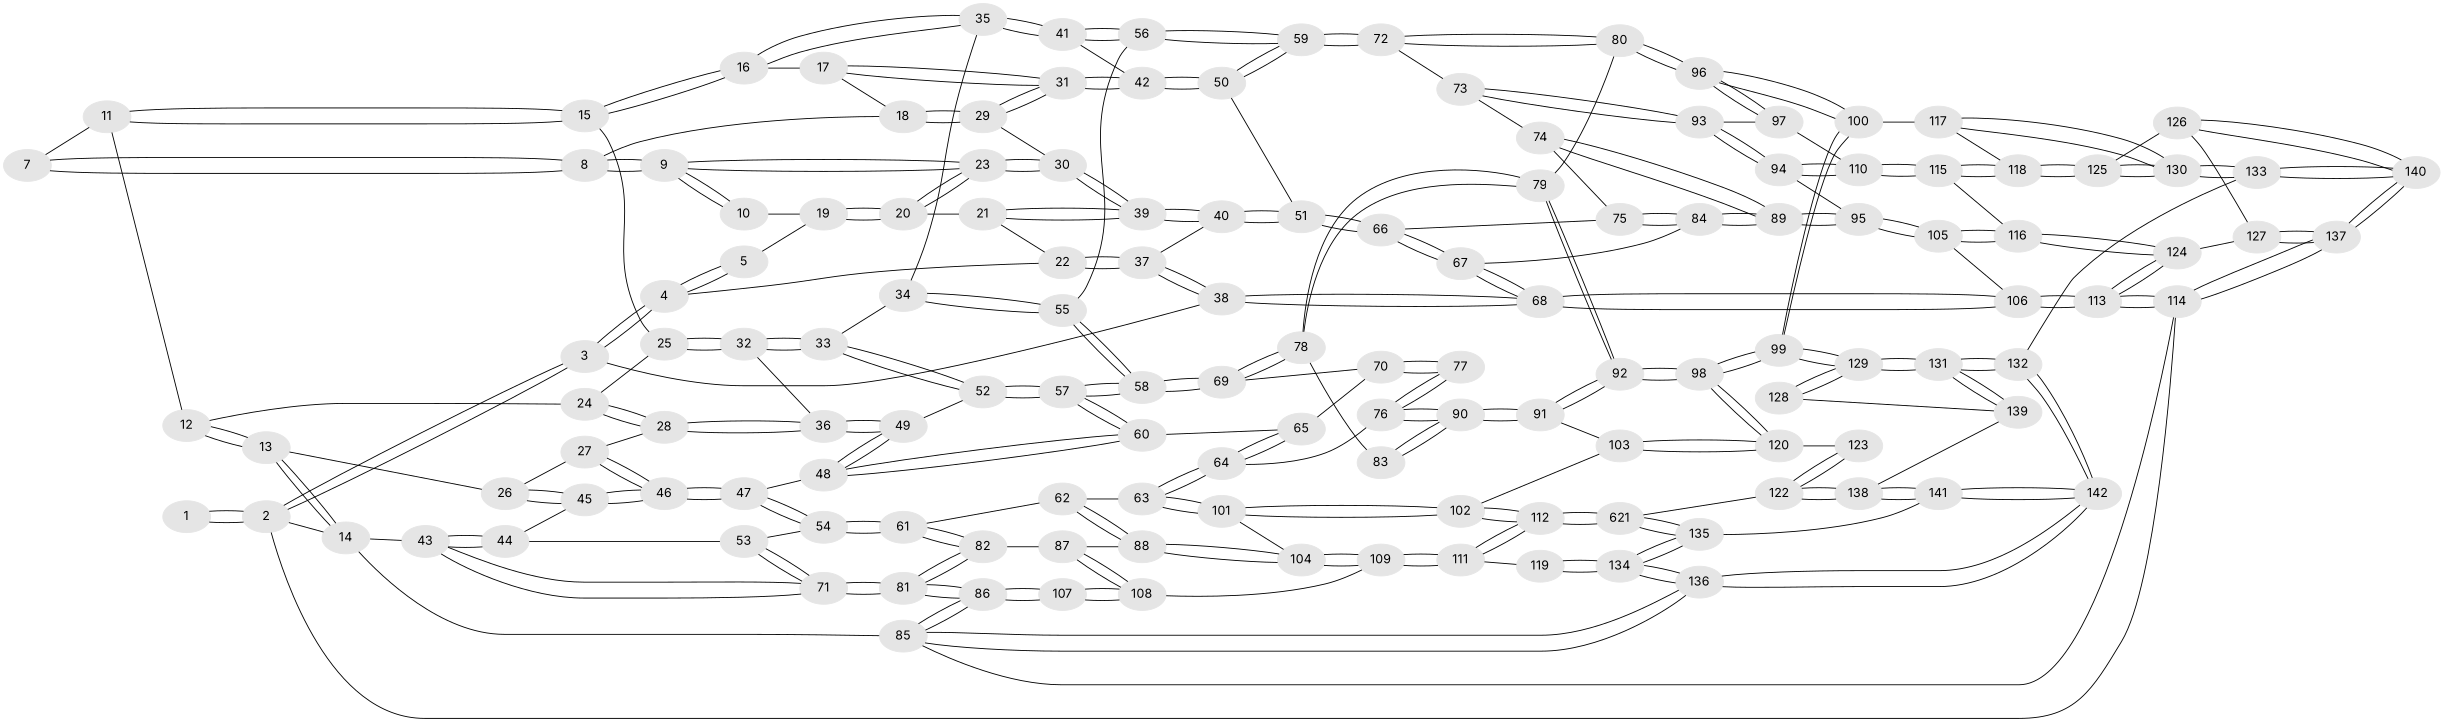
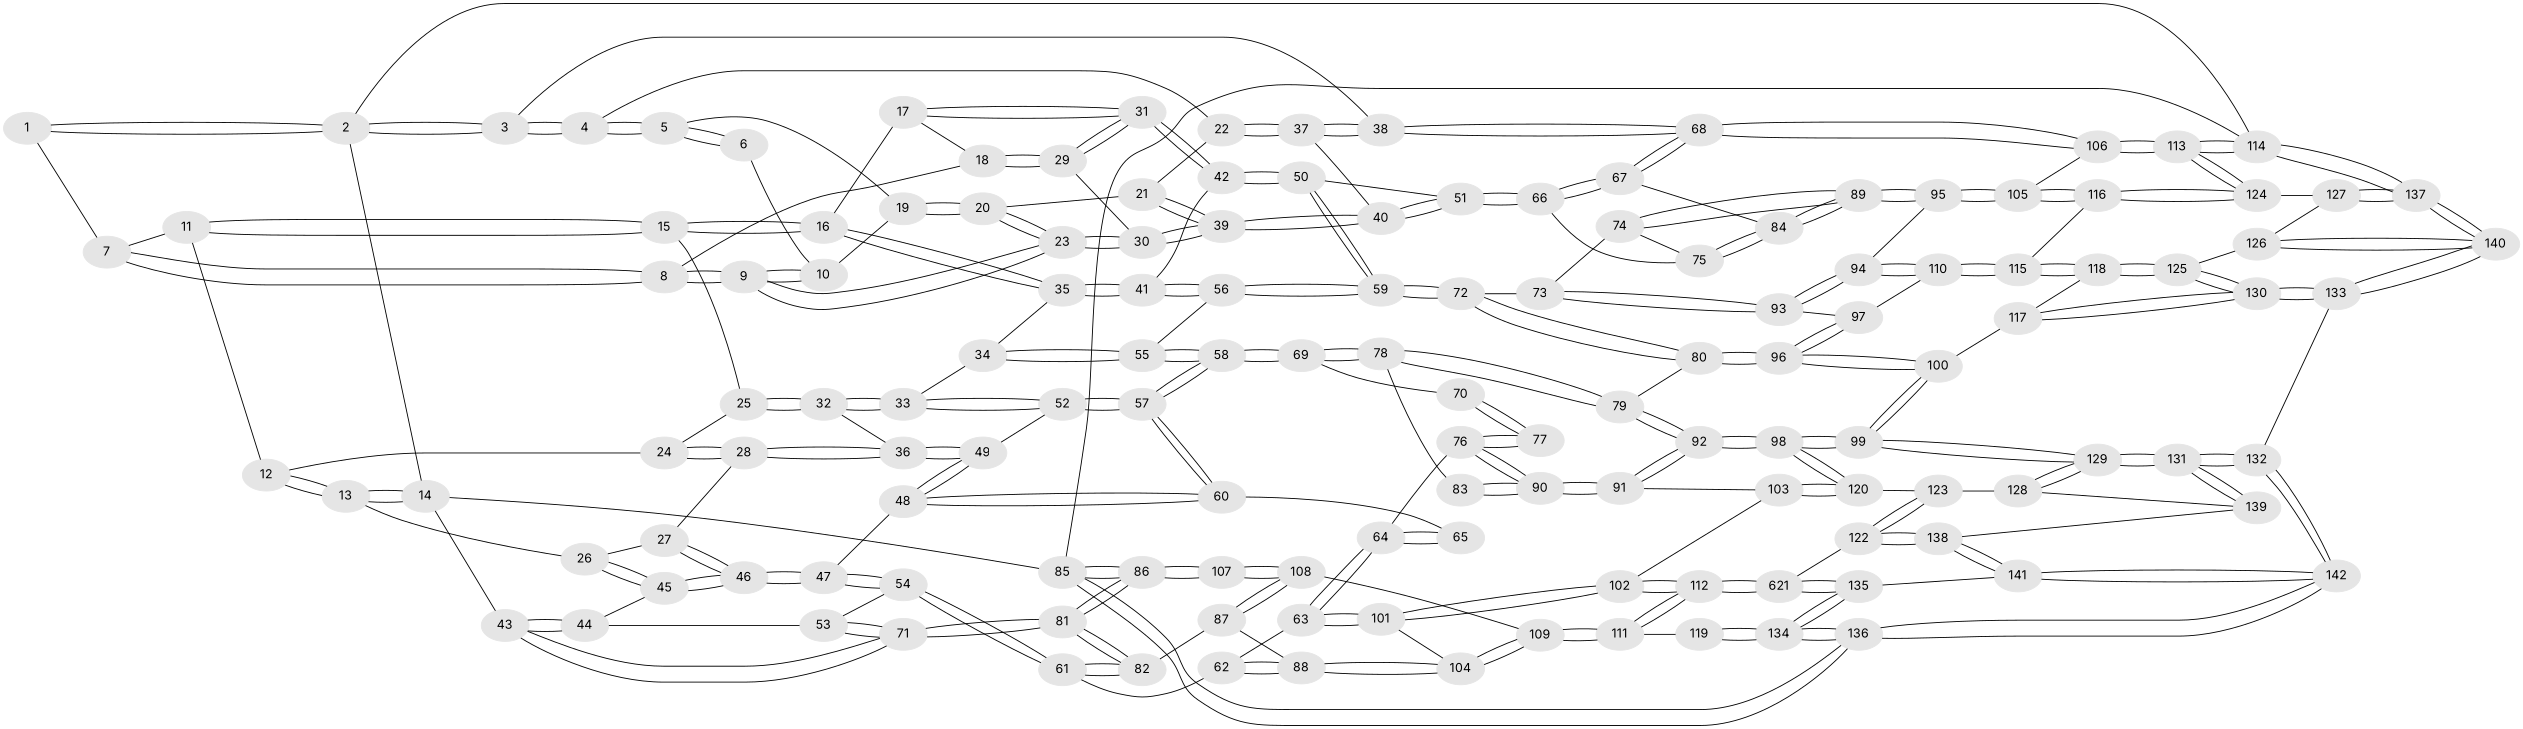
none -> (744, 145)
none -> (67, 190)
(1341, 398) -> none
none -> (1978, 491)
